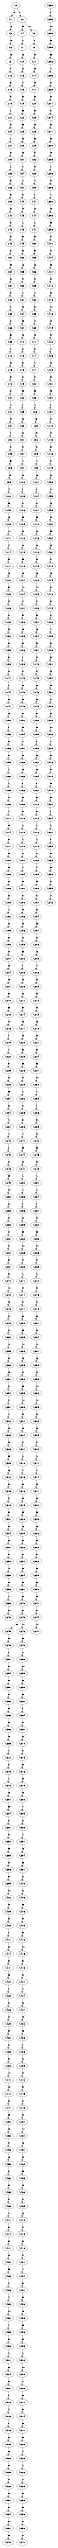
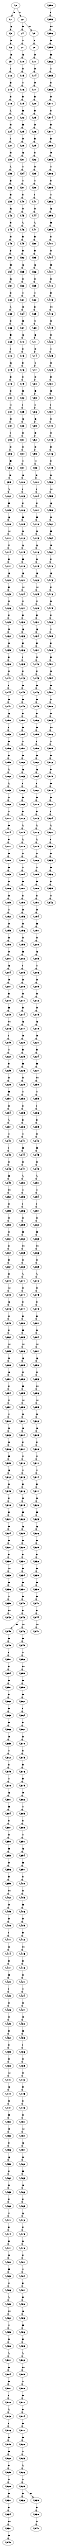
(22, 2507) -> (29, 2493)
